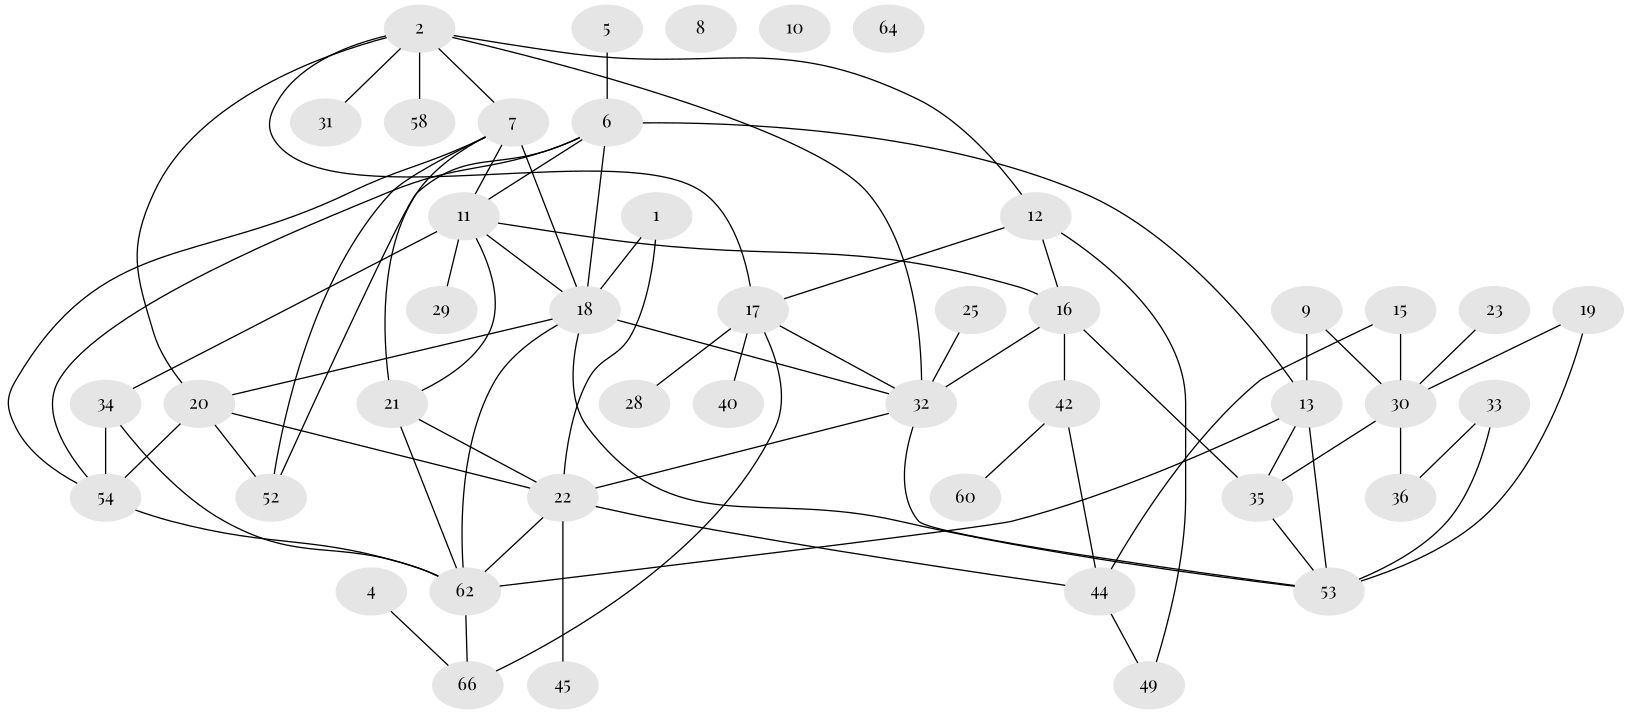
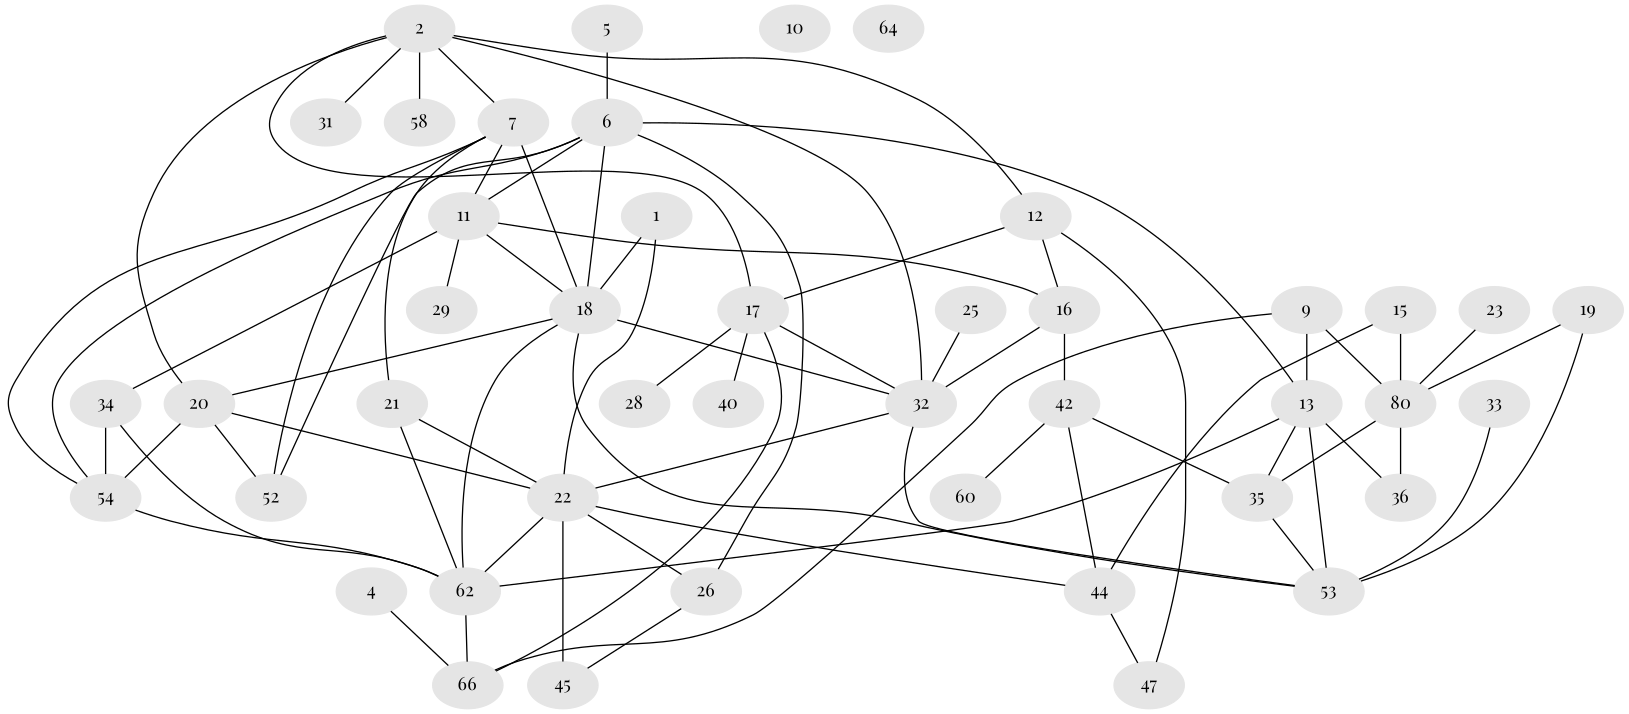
(701, 29) -> none
(492, 324) -> none
(1161, 404) -> (1161, 451)
(1401, 404) -> (1401, 404)
(1448, 451) -> (1354, 451)
none -> (888, 501)
none -> (706, 591)
(1149, 685) -> (1149, 685)
